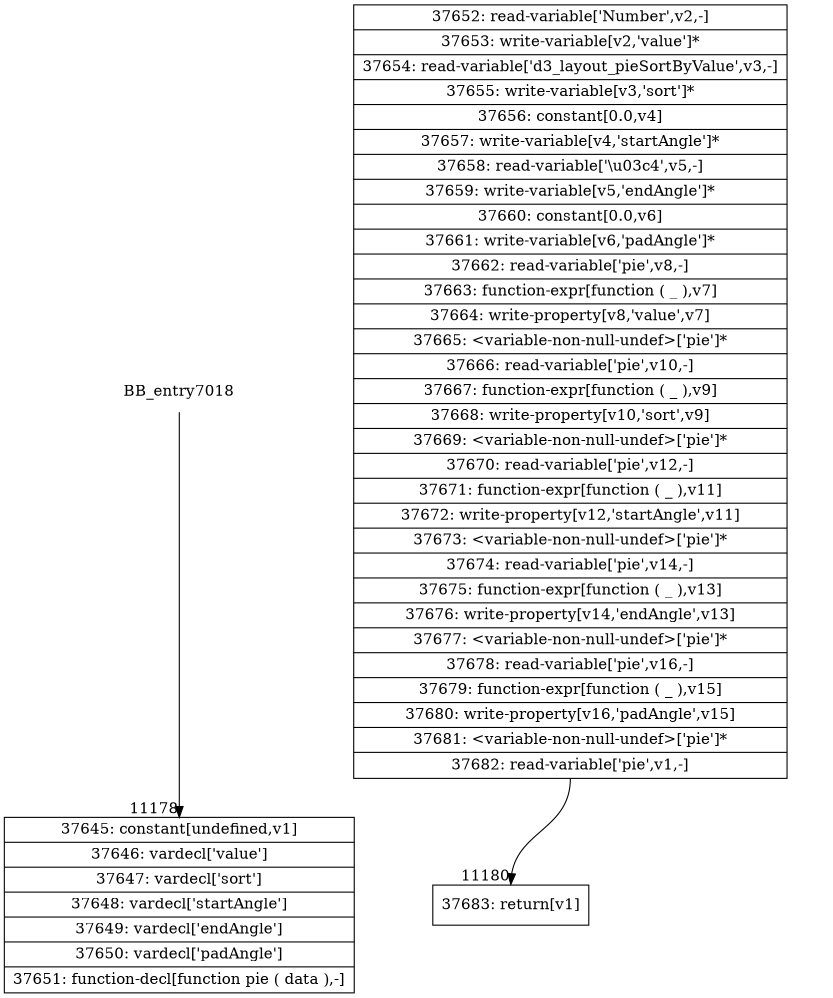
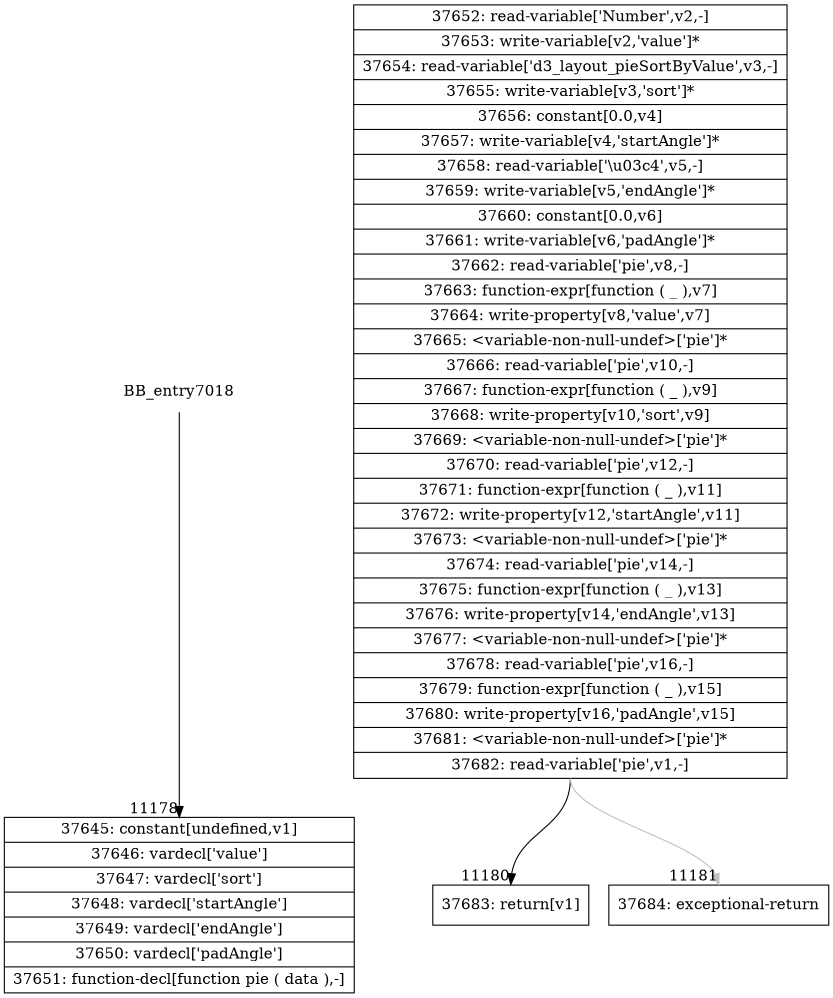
none -> (719, 905)
